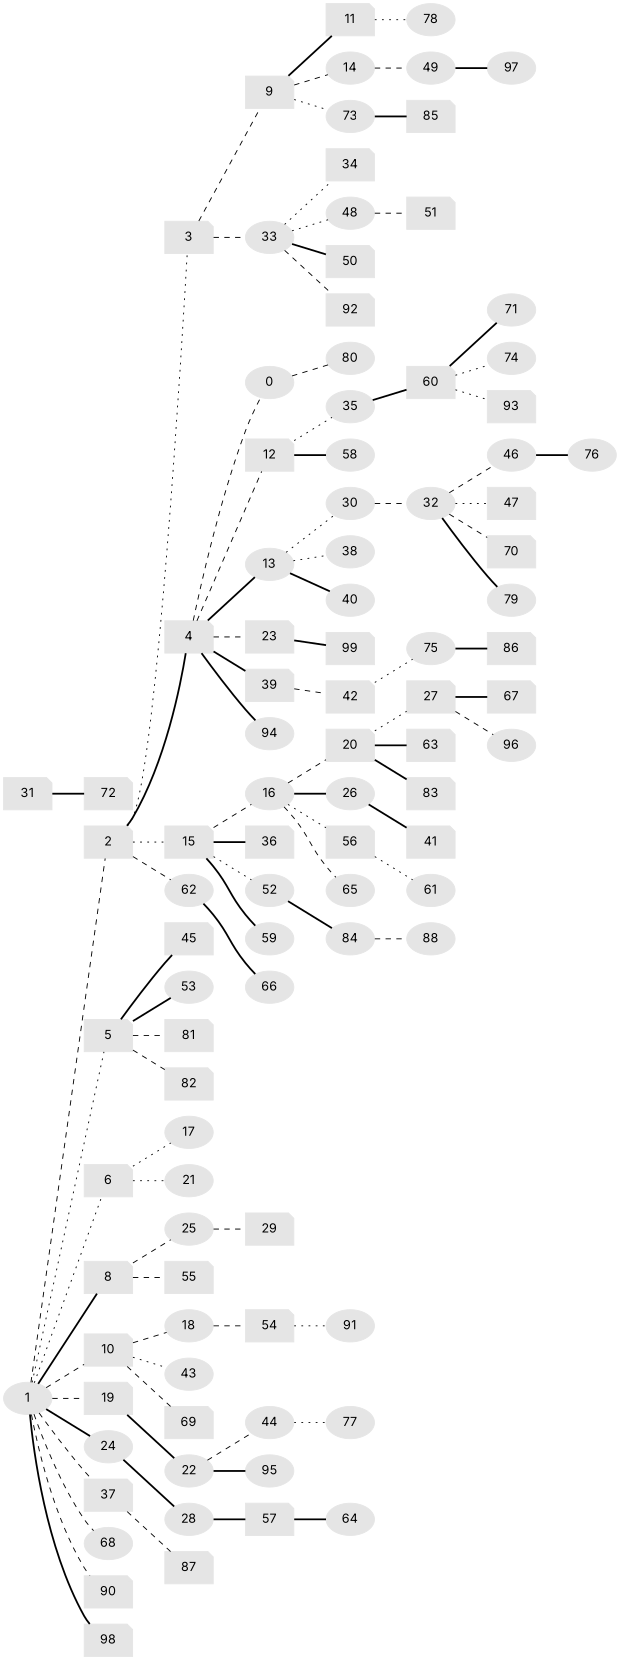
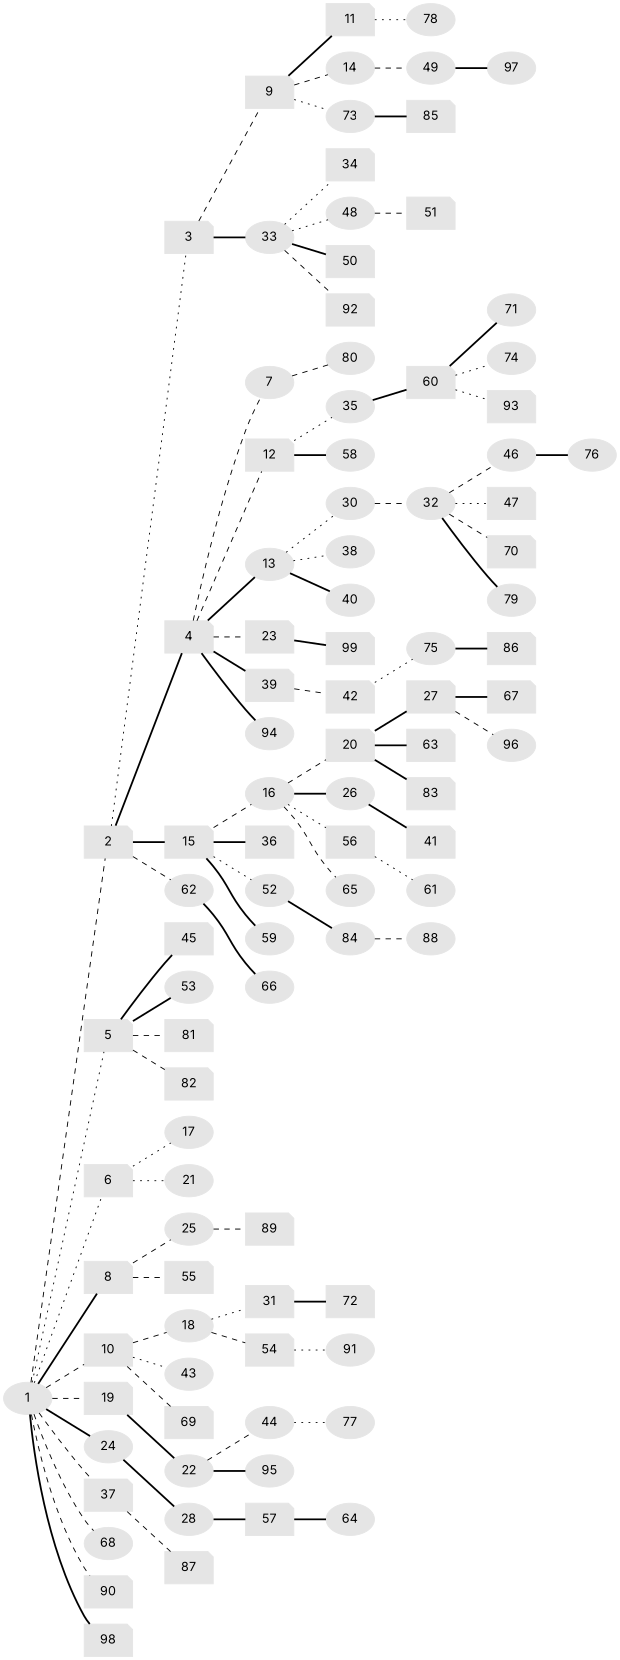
(229, 237) -> (229, 237)
(270, 383) -> (270, 383)
(391, 721) -> (391, 721)
(149, 842) -> (149, 842)
(270, 1229) -> (270, 1229)
none -> (228, 1314)
